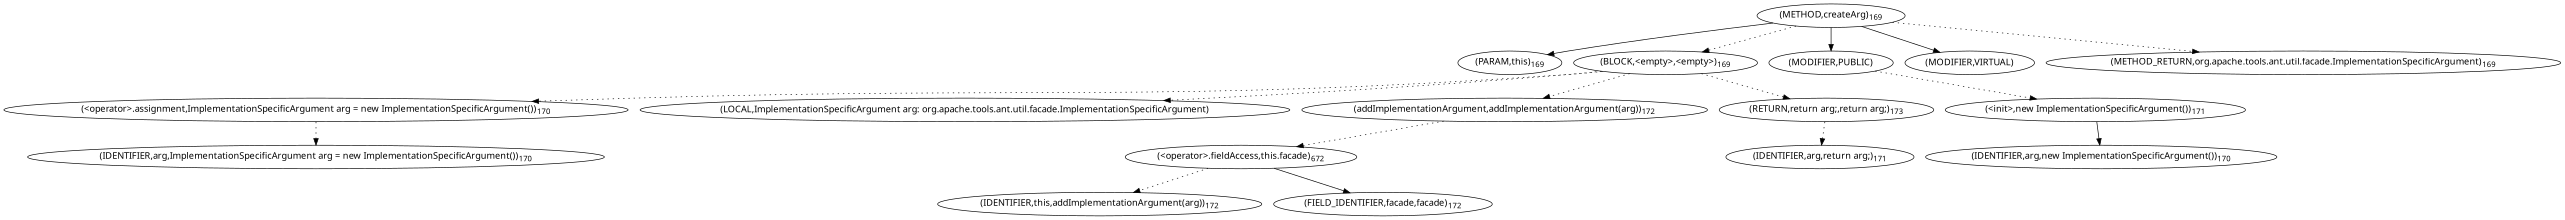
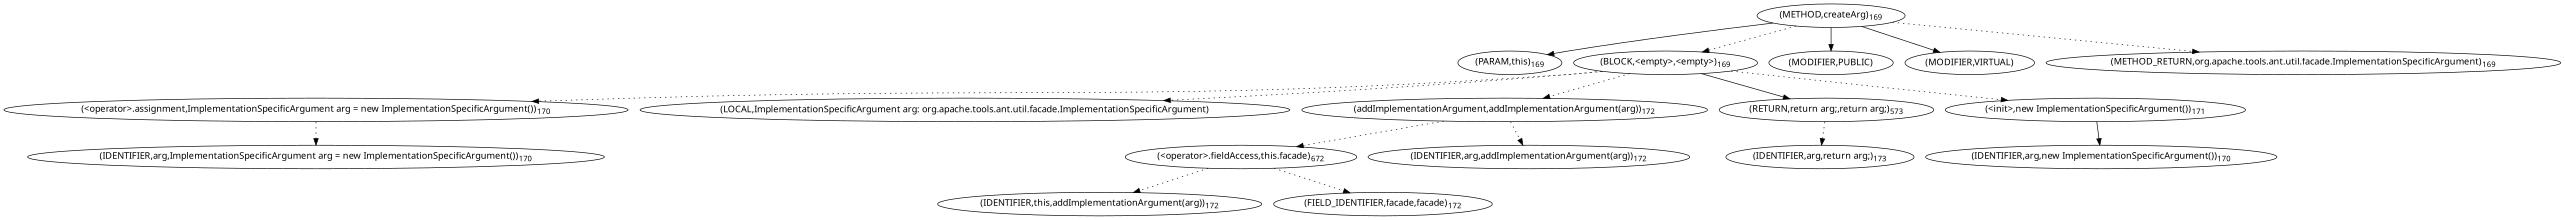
(1742, 85) -> (1742, 85)
(1953, 85) -> (1866, 86)
(1897, 109) -> (1897, 109)
(1880, 156) -> (1880, 156)
none -> (1529, 157)
(1309, 180) -> (1309, 180)
